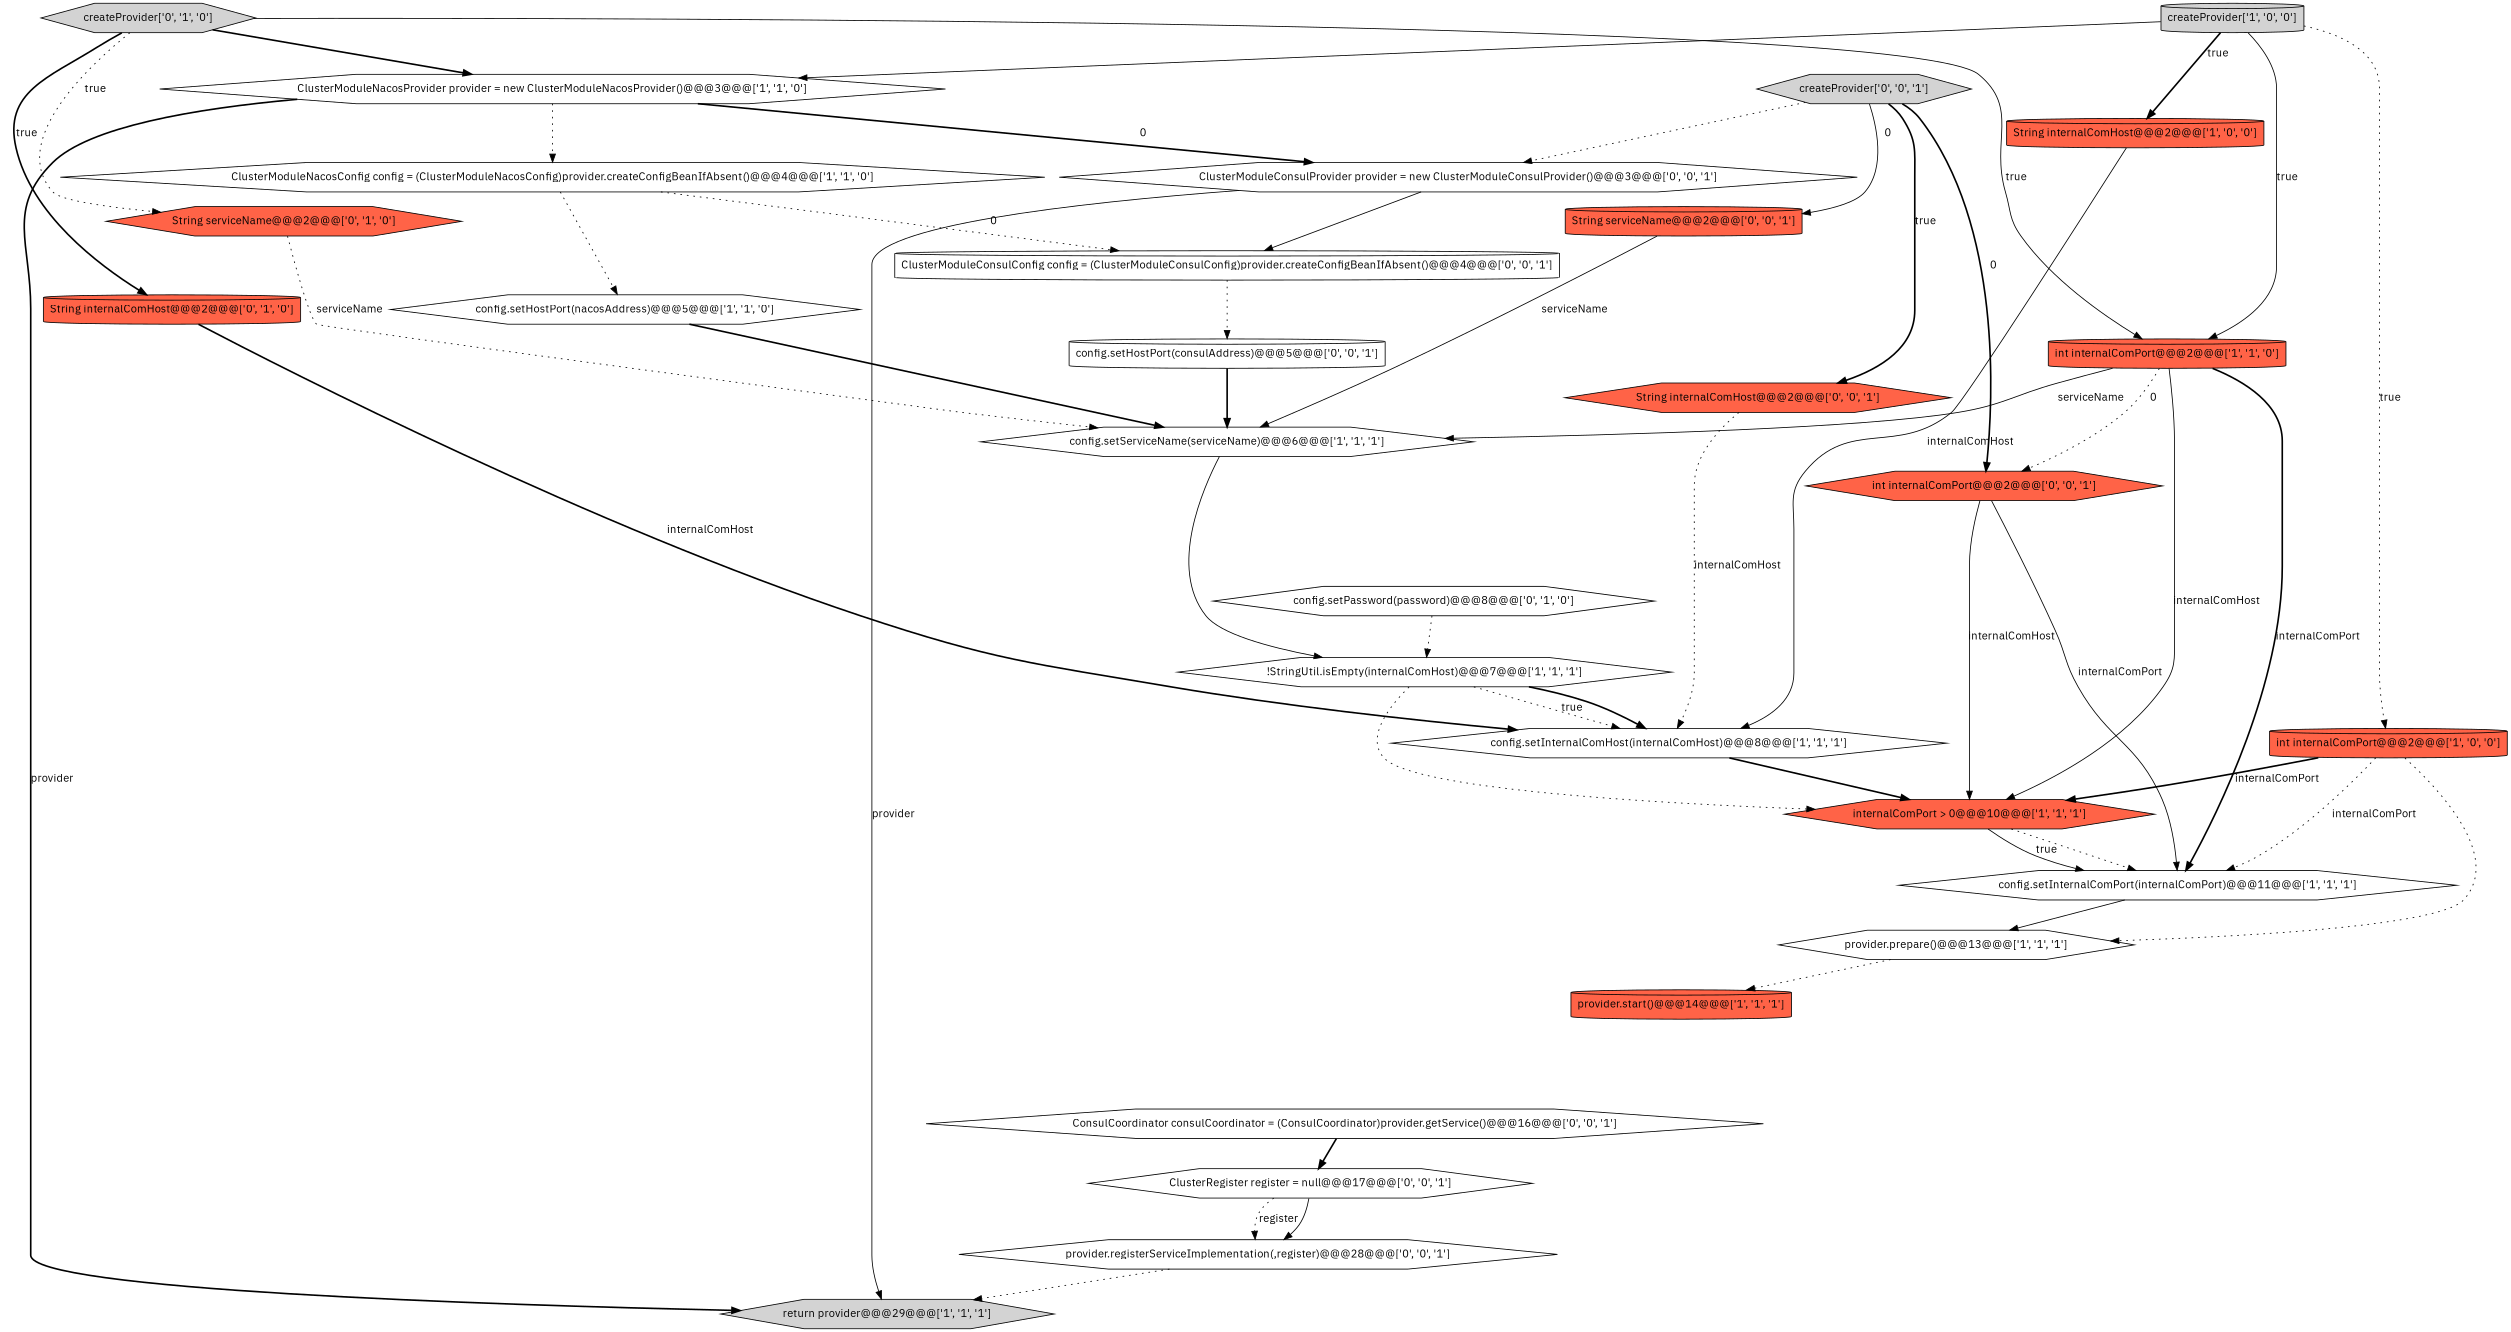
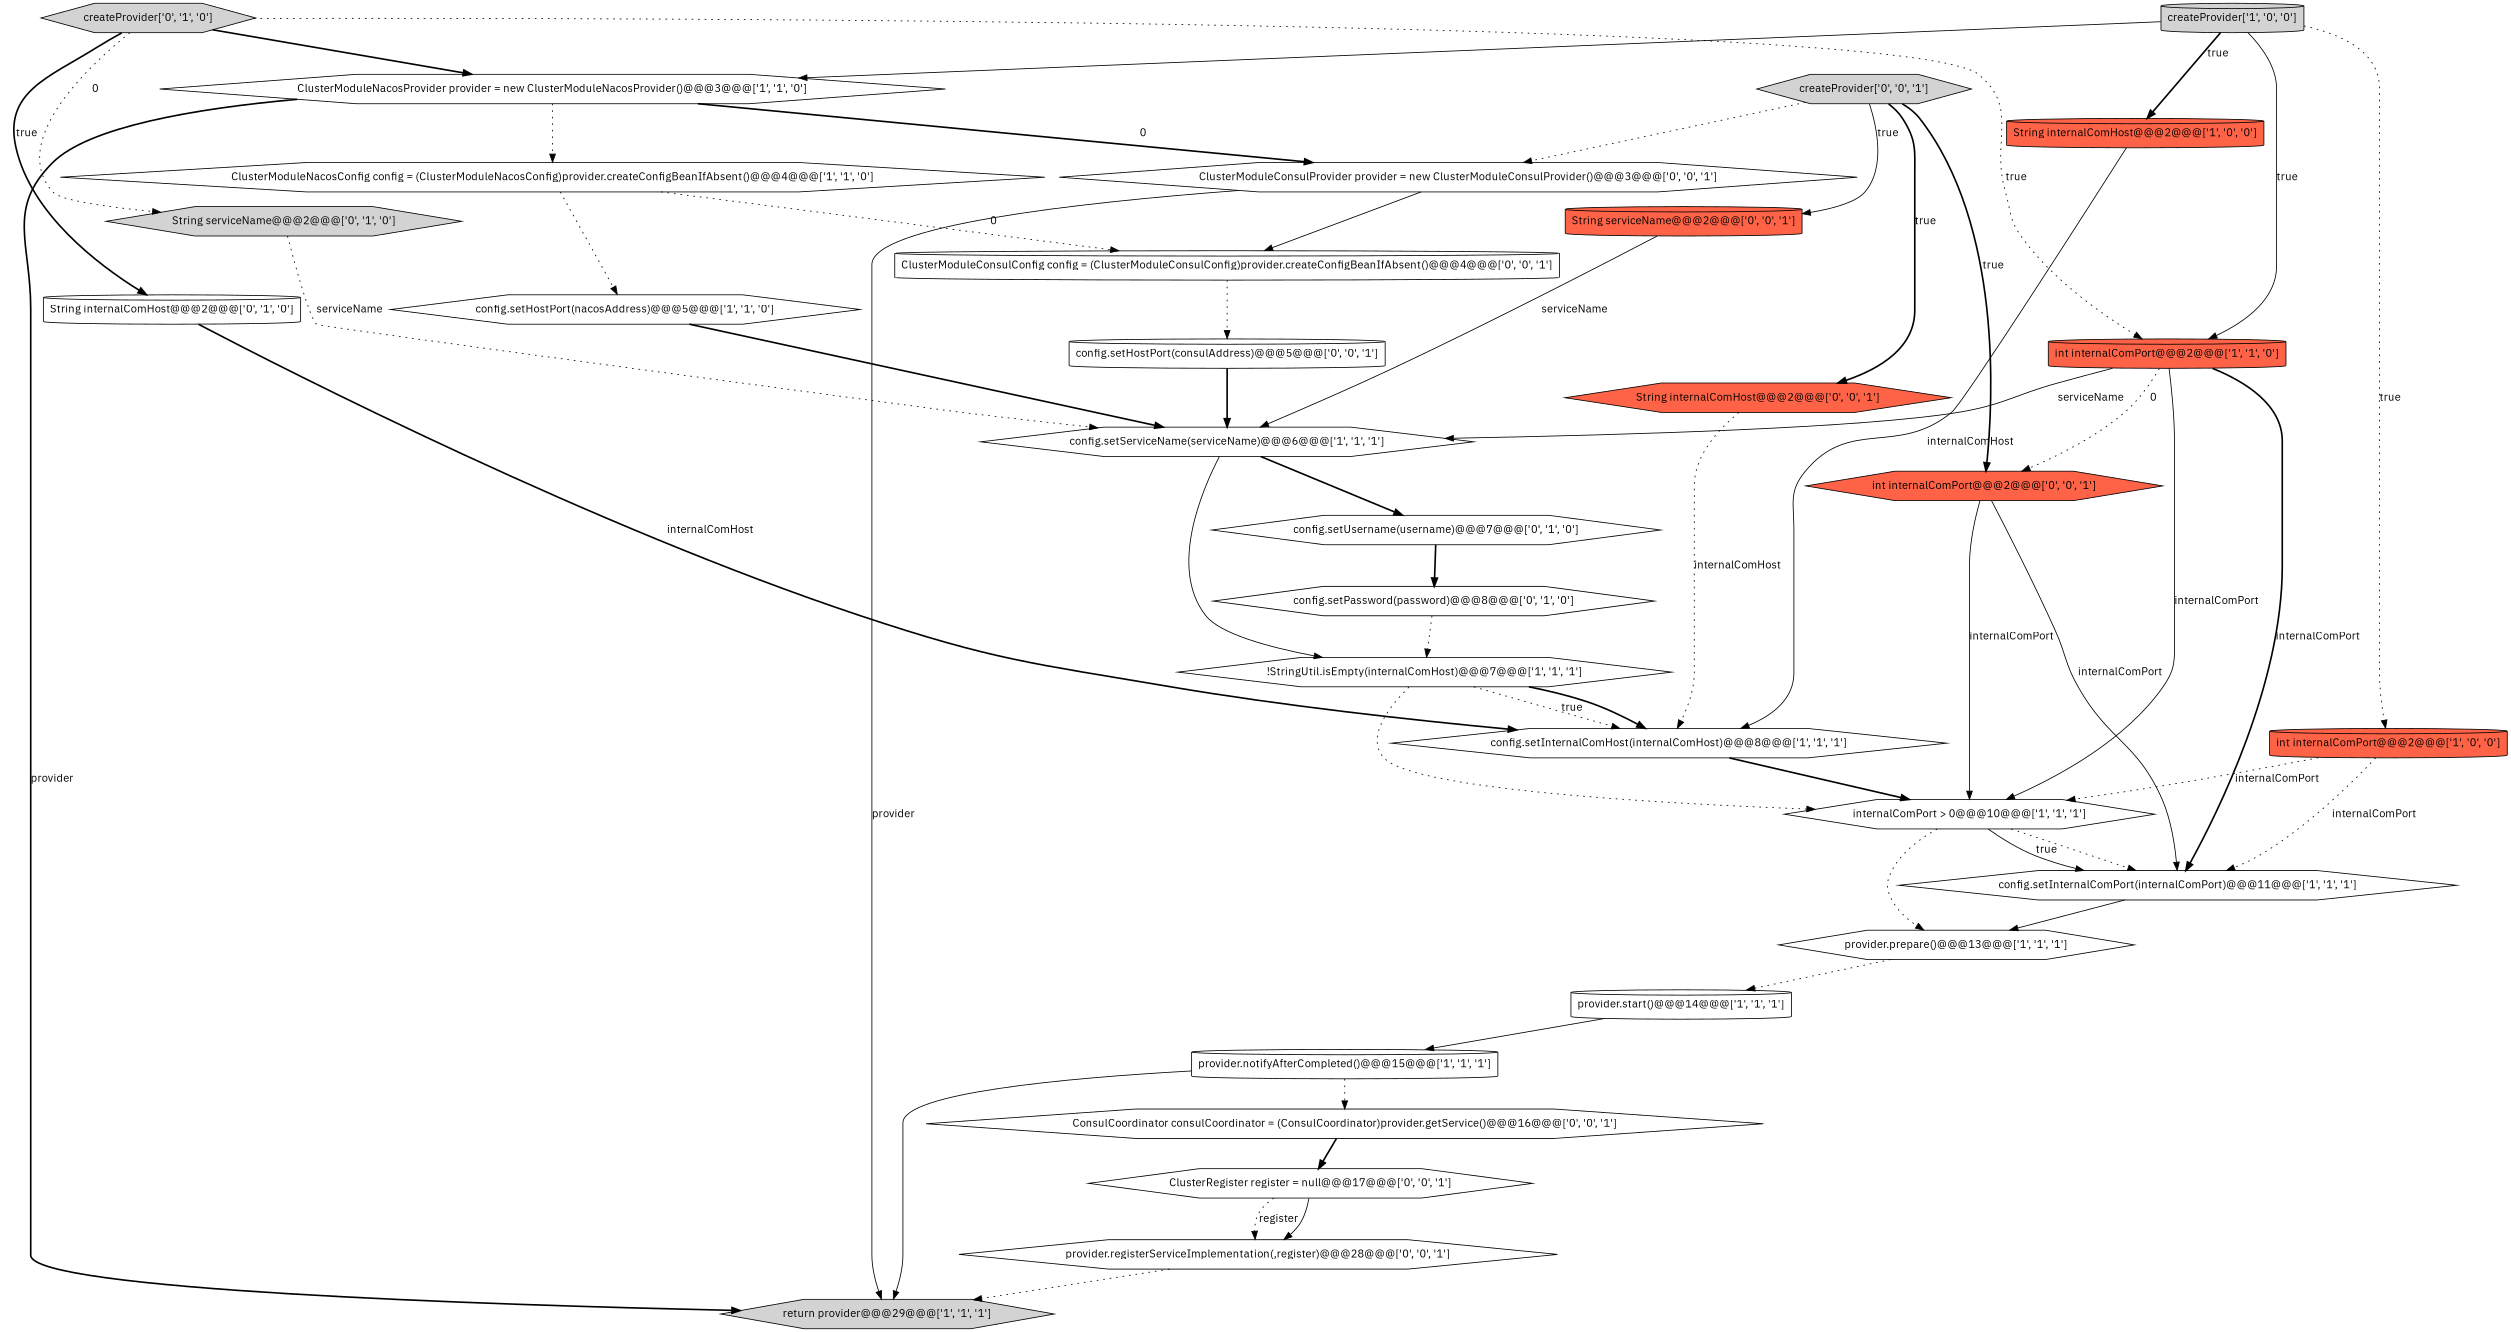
(1280, 27) -> (1280, 27)
(96, 89) -> (96, 89)
(1888, 133) -> (1888, 133)
(284, 221) -> (284, 221)
(1994, 265) -> (1994, 265)
(172, 310) -> (172, 310)
none -> (1436, 530)
(2217, 601) -> (2217, 601)
(2012, 637) -> (2012, 637)
(2197, 780) -> (2197, 780)
(1969, 814) -> (1969, 814)
(2377, 923) -> (1891, 873)
(1681, 1004) -> (1681, 1004)
none -> (1345, 1064)
